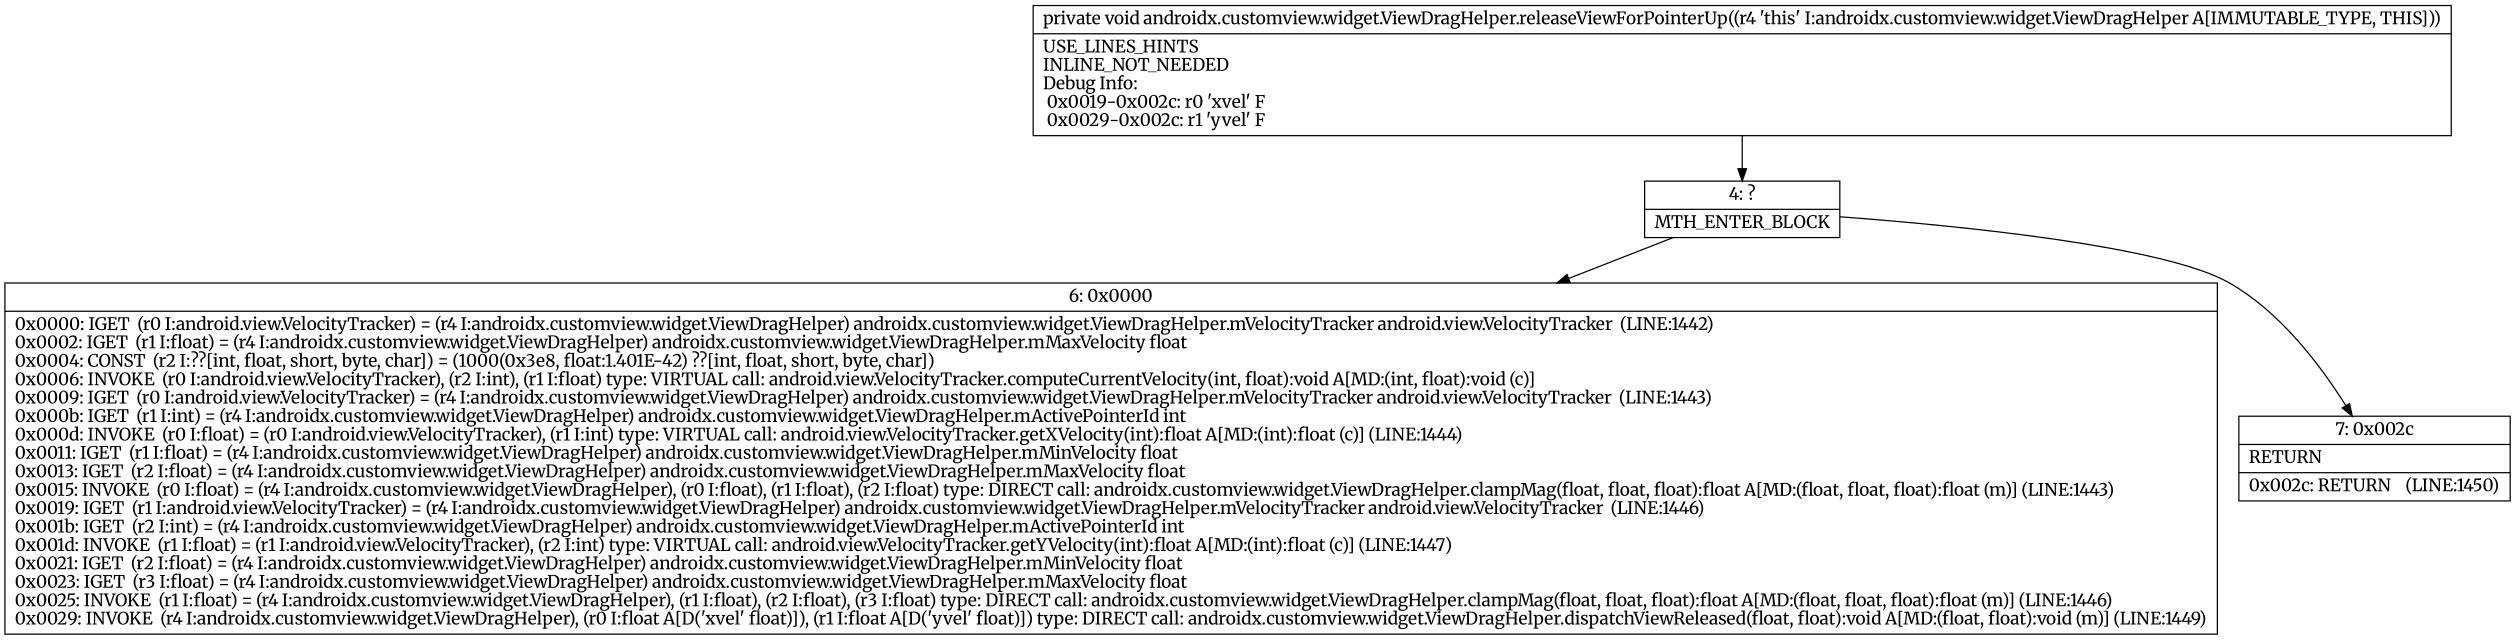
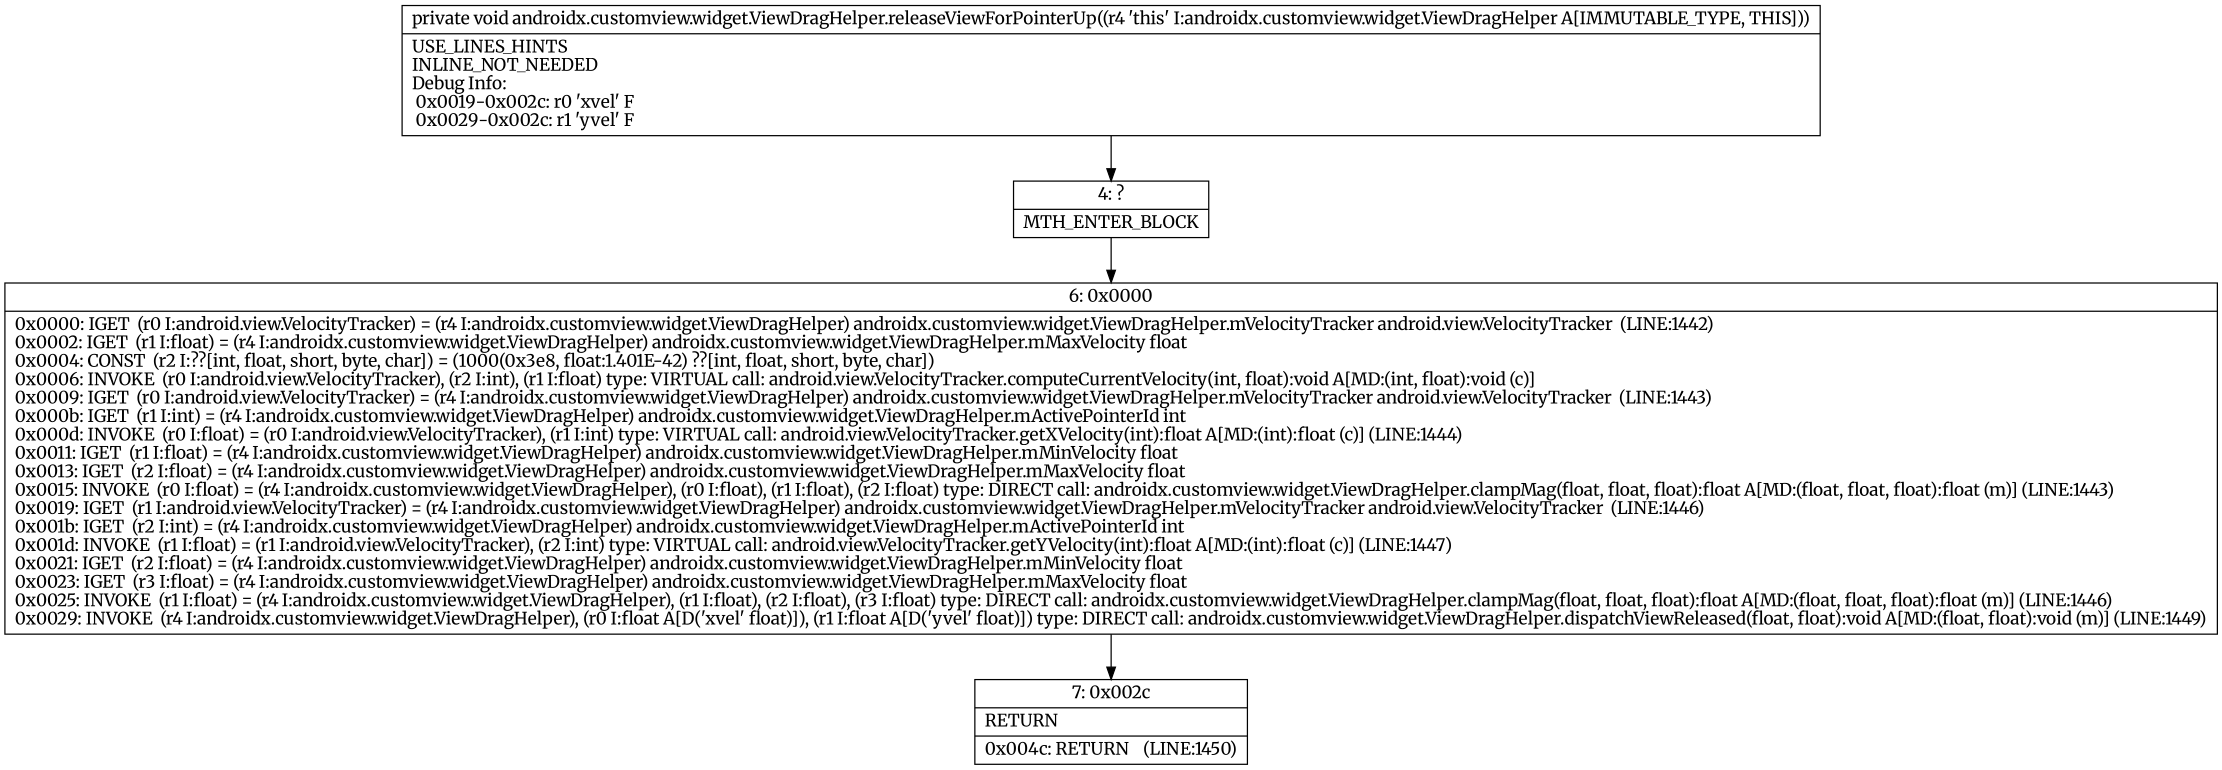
(2122, 251) -> (1111, 651)
(2375, 486) -> (1111, 750)
